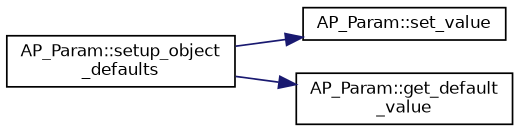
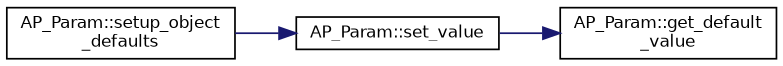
(257, 79) -> (521, 33)
